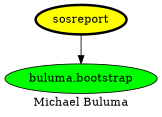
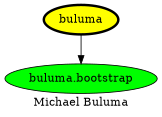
(81, 20) -> (81, 20)
